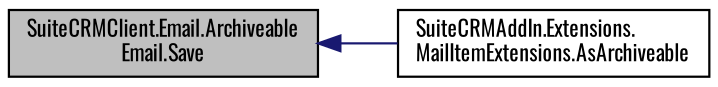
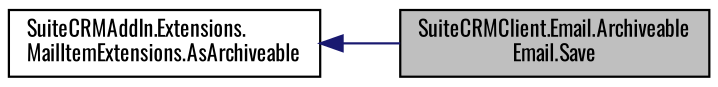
(369, 43) -> (371, 43)
